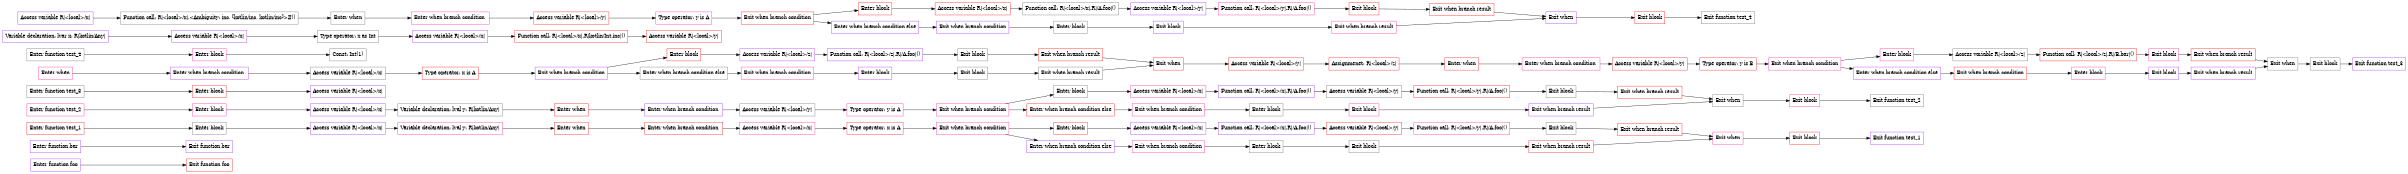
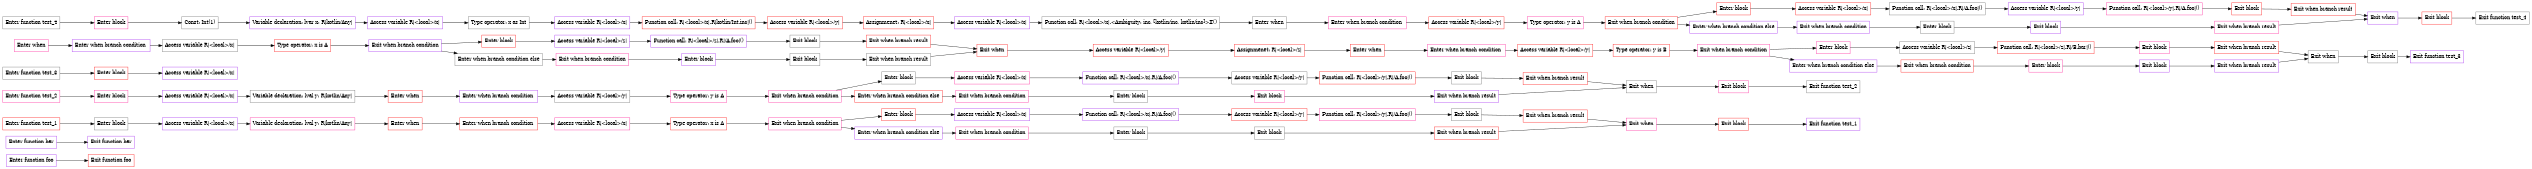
none -> (232, 23)
none -> (899, 23)
